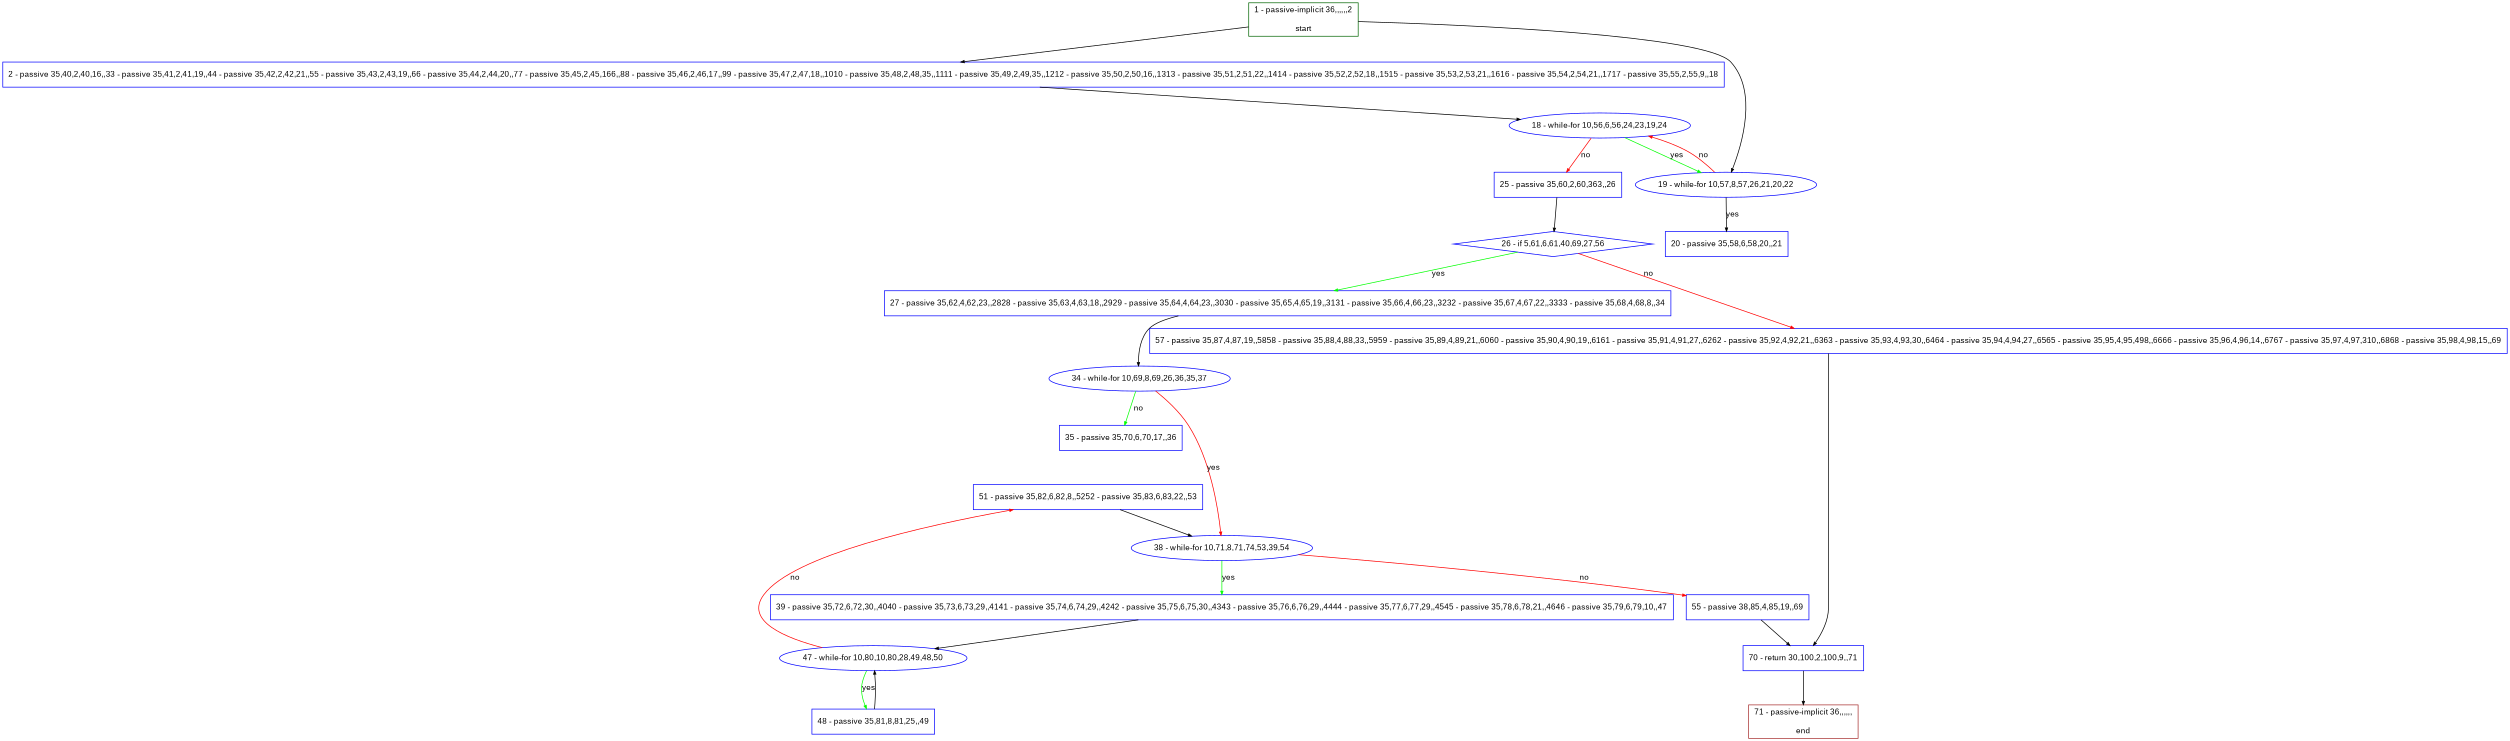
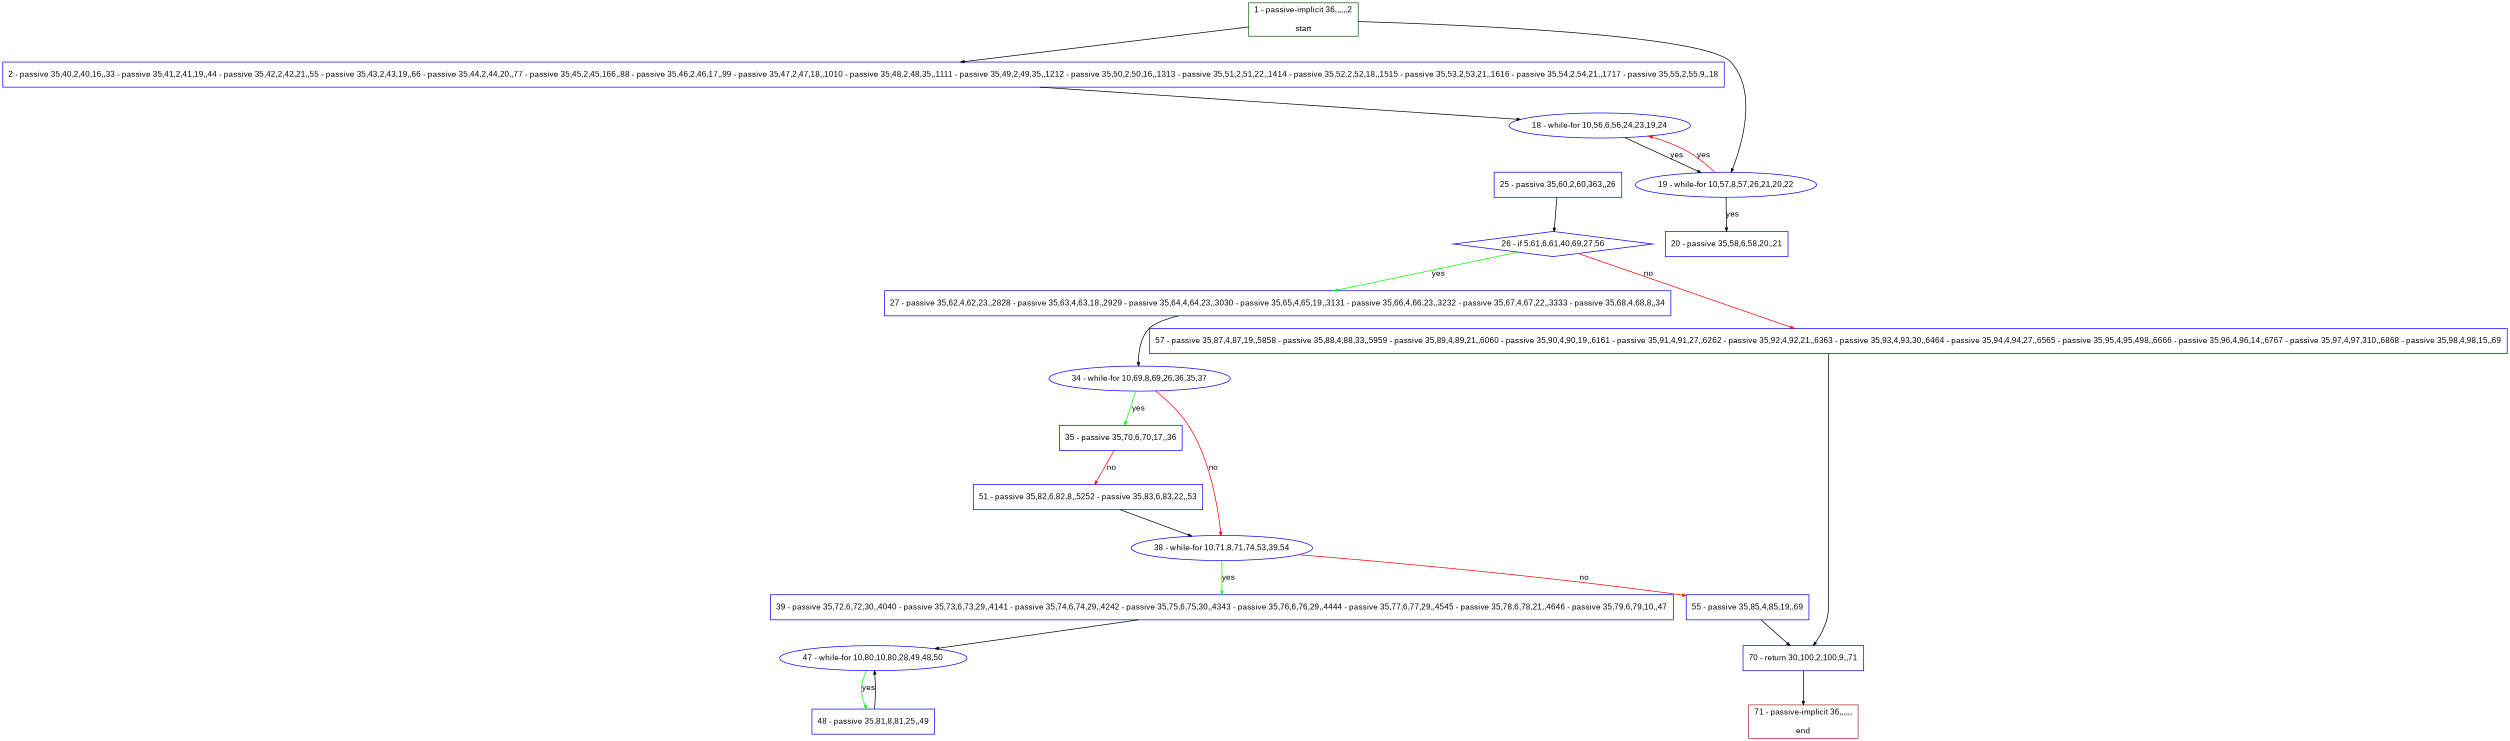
(1580, 154) -> none
(1661, 154) -> (1661, 154)
(1704, 155) -> (1704, 155)
(1139, 408) -> (1139, 408)
(1214, 467) -> (1214, 467)
(837, 553) -> (1105, 466)
(1748, 607) -> (1748, 607)
